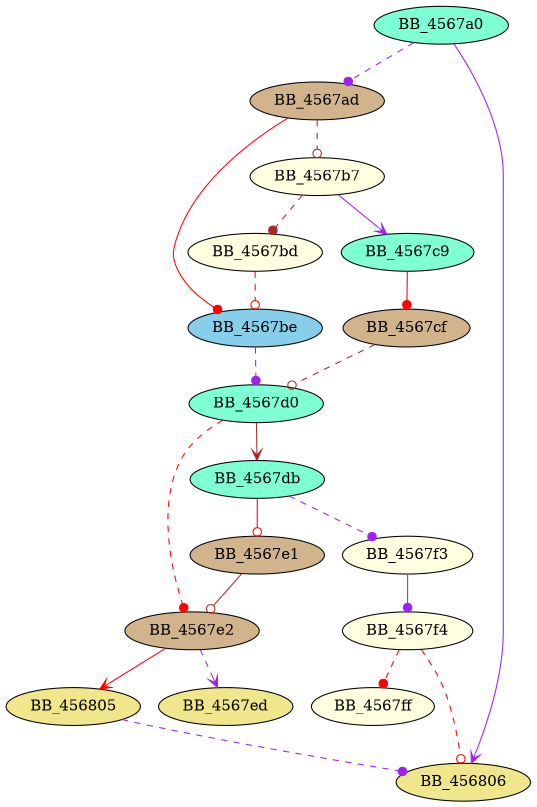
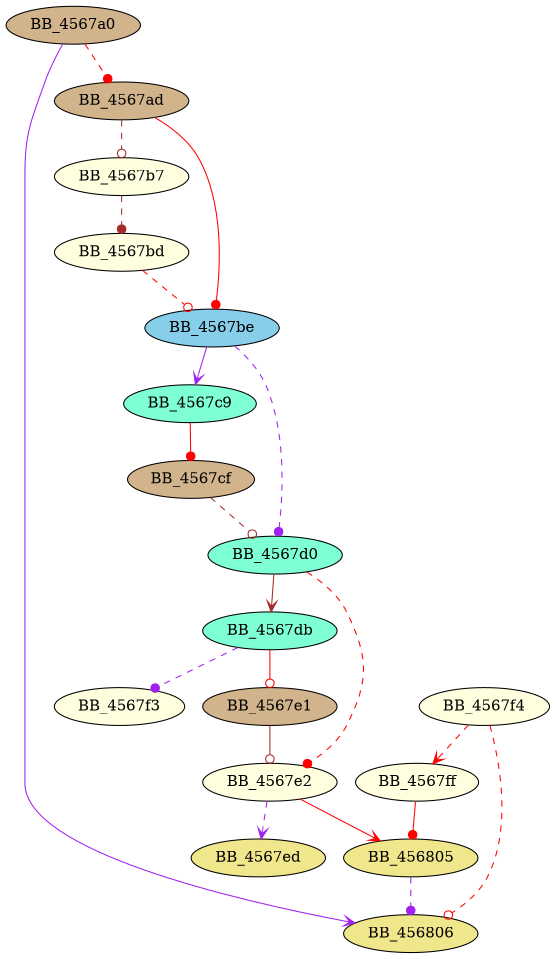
(441, 25) -> (73, 25)
(383, 61) -> (95, 60)
(358, 211) -> (203, 361)
(408, 589) -> none
(192, 631) -> (270, 782)
(392, 665) -> (454, 741)
none -> (414, 816)
